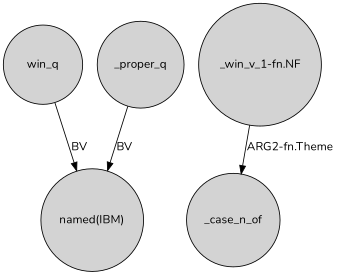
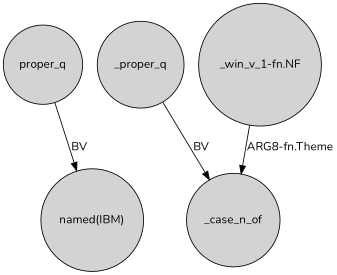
(43, 65) -> (43, 65)
(119, 134) -> (184, 137)
(290, 147) -> (290, 147)
